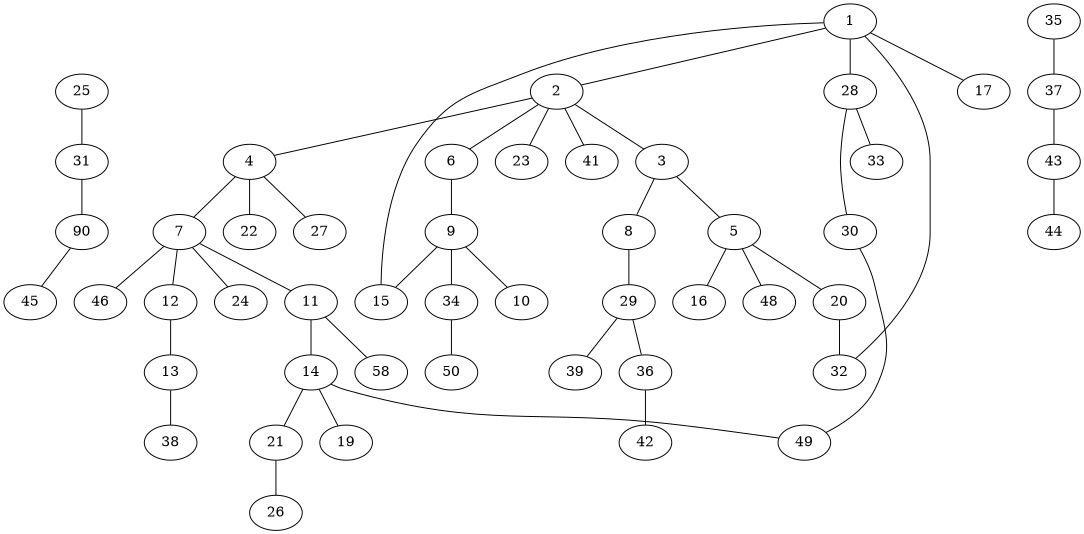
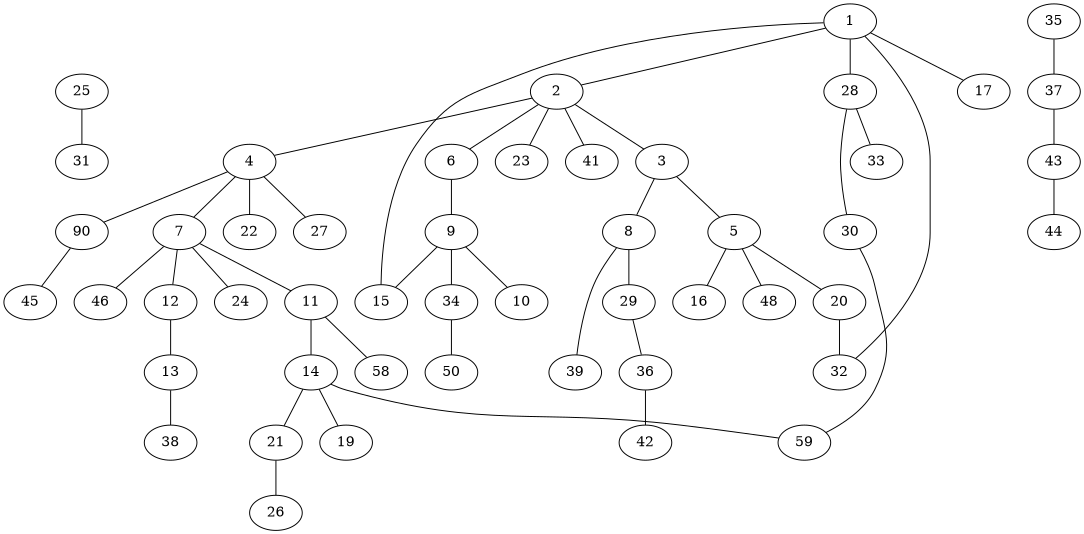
(82, 197) -> (166, 197)
(602, 337) -> (589, 298)
(804, 443) -> (804, 443)
